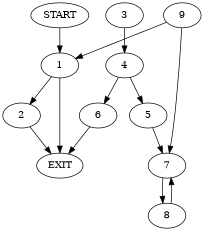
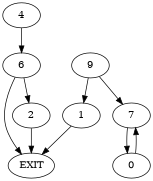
(60, 15) -> none
(125, 15) -> none
(43, 88) -> (26, 87)
(148, 116) -> none
(167, 216) -> (132, 166)
